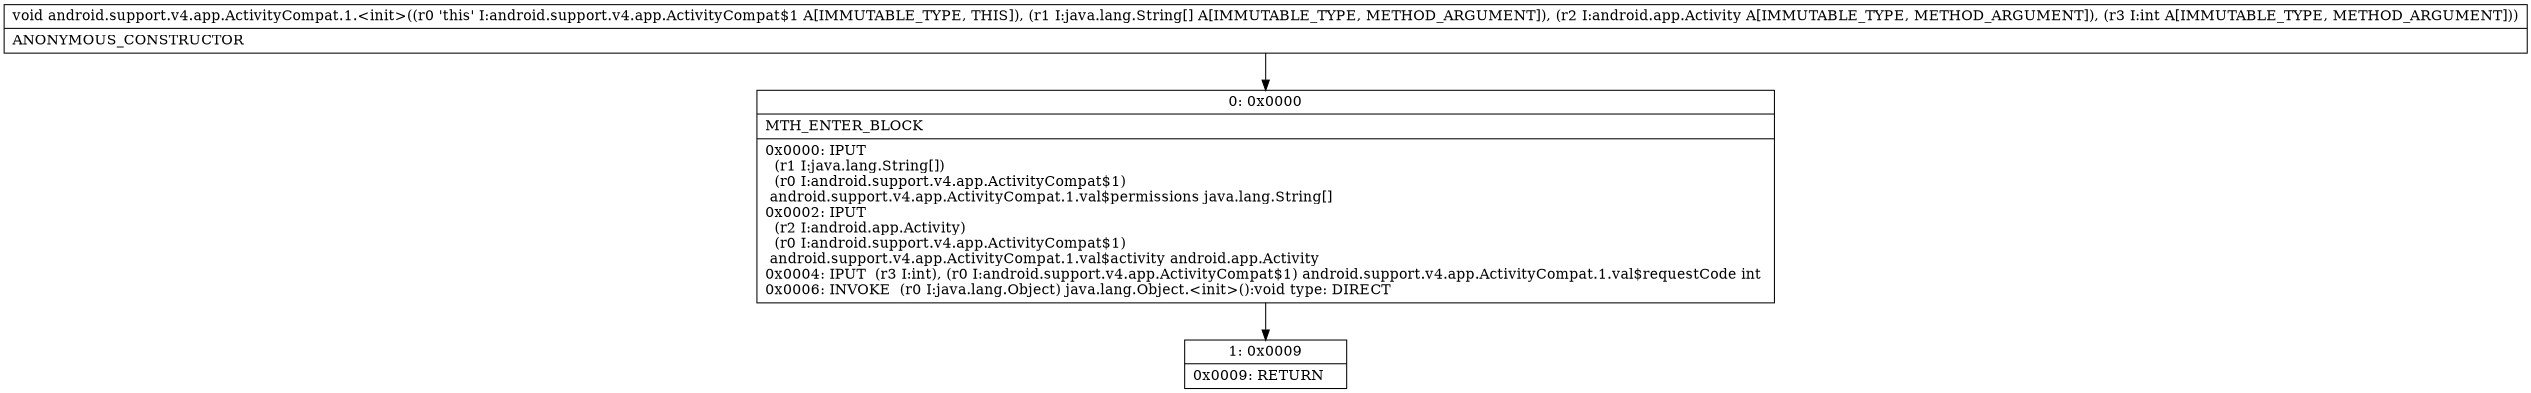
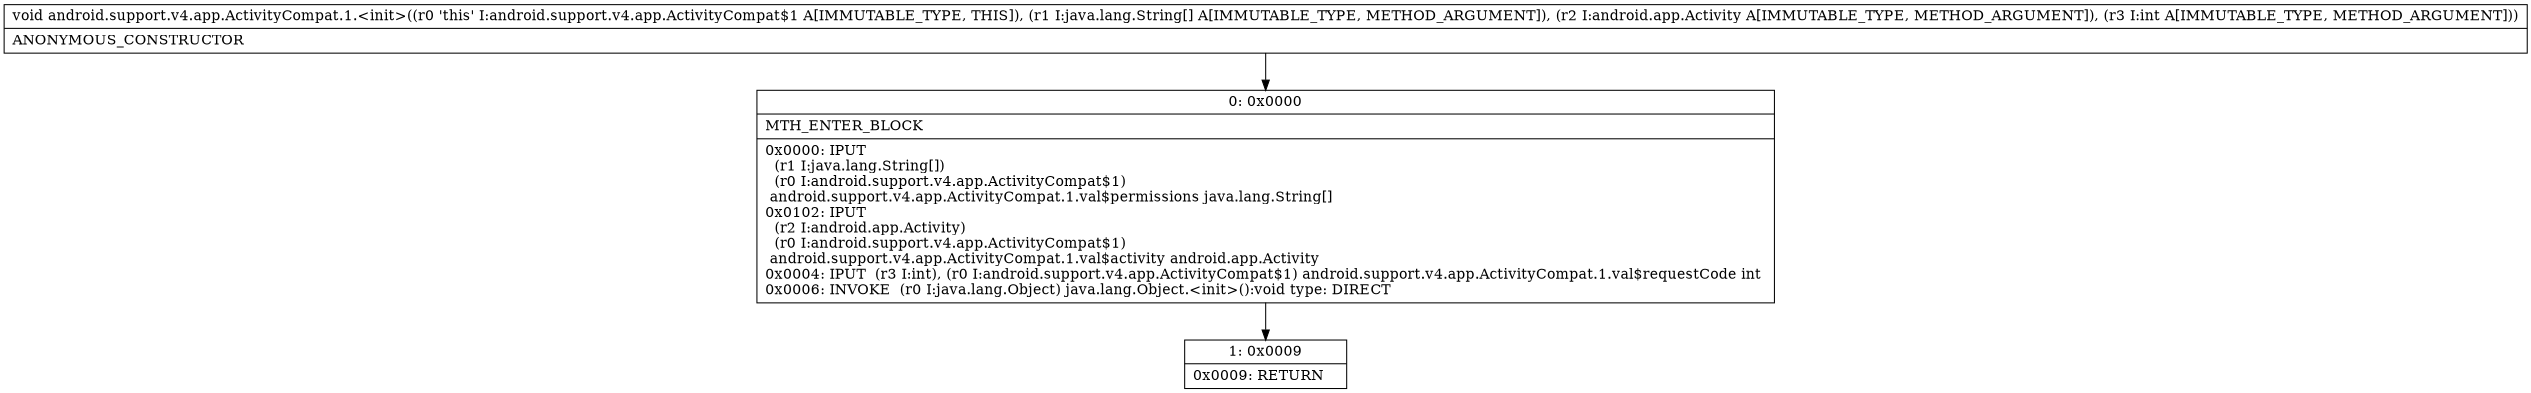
(820, 213) -> (820, 213)
